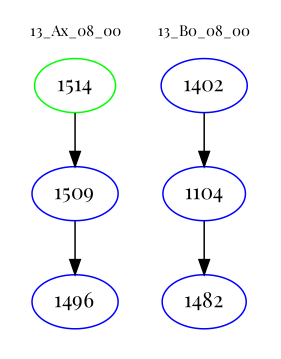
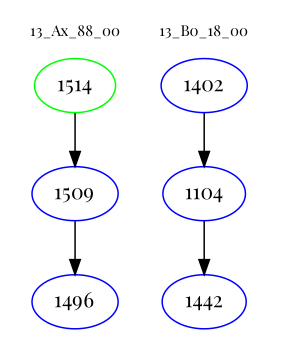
(76, 32) -> (76, 32)
(204, 32) -> (204, 32)
(204, 302) -> (204, 302)
